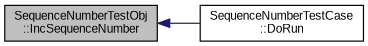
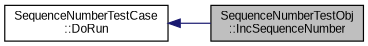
(185, 23) -> (196, 23)
